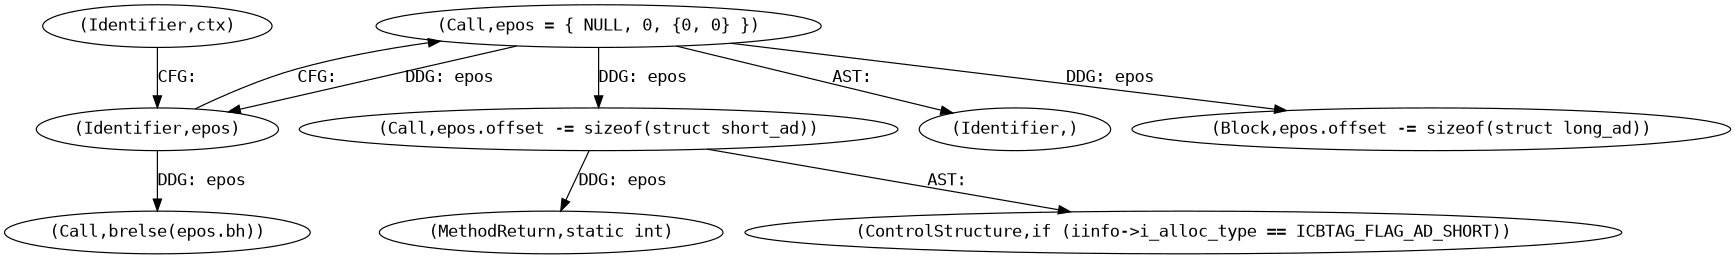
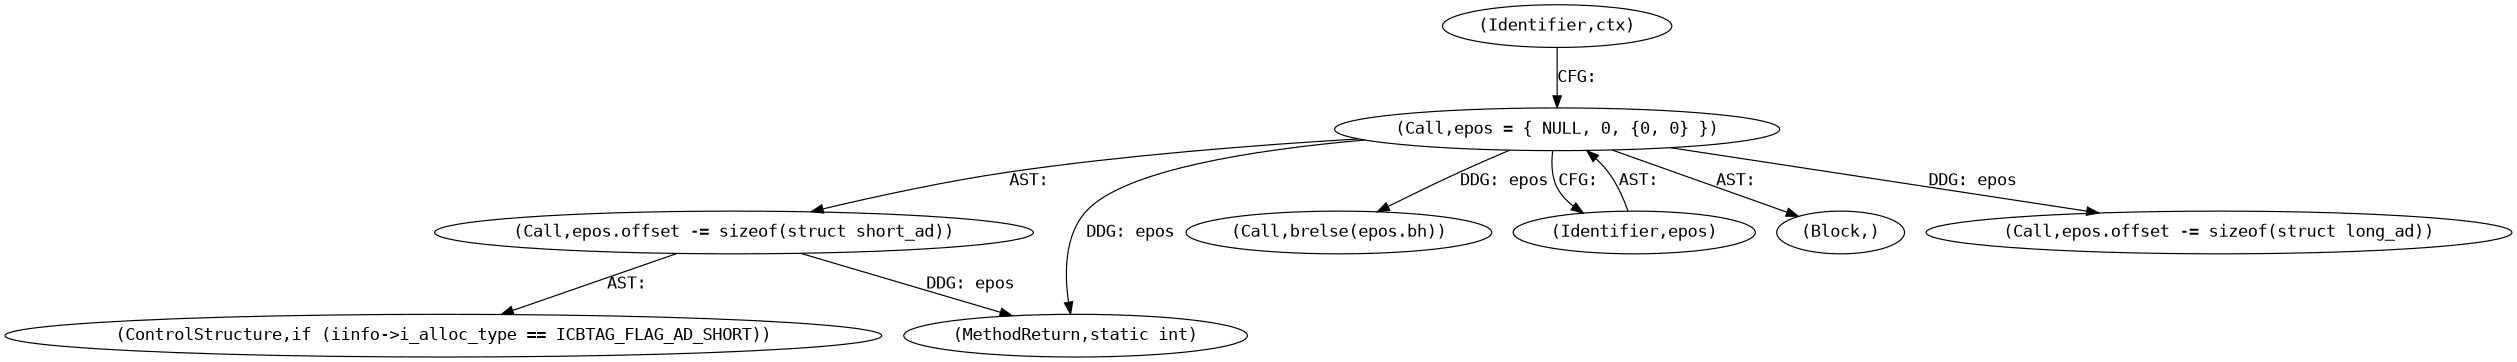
(157, 72) -> (1557, 72)
(322, 78) -> (1644, 181)
(450, 78) -> (1583, 181)
(643, 78) -> (1034, 181)
(1015, 129) -> (1841, 232)
(1431, 129) -> (2219, 232)
none -> (1174, 170)
(157, 175) -> (1448, 177)
